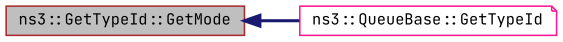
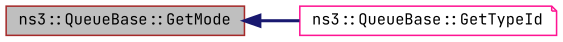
(125, 21) -> (125, 21)
